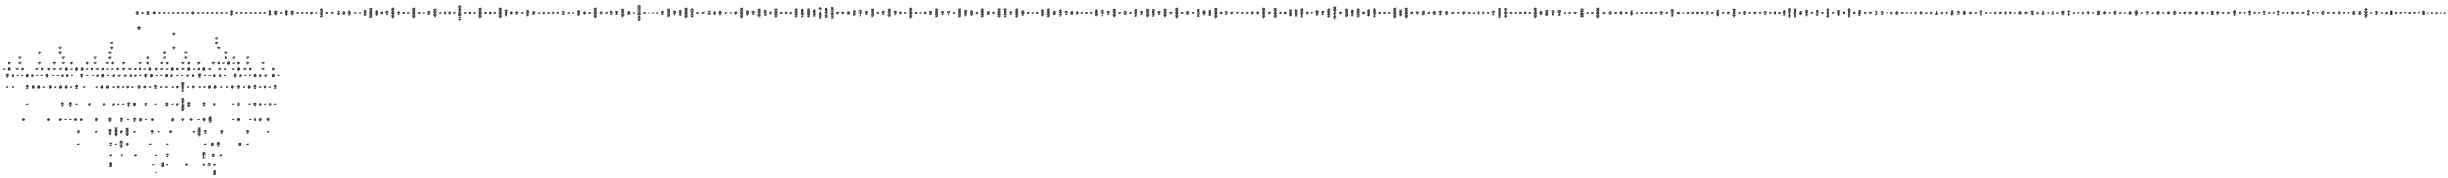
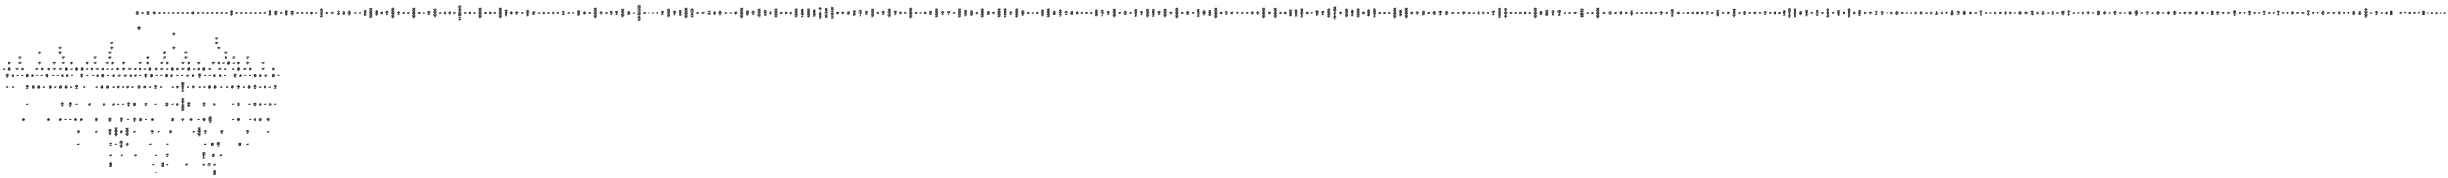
(2396, 13) -> none
(166, 87) -> none
